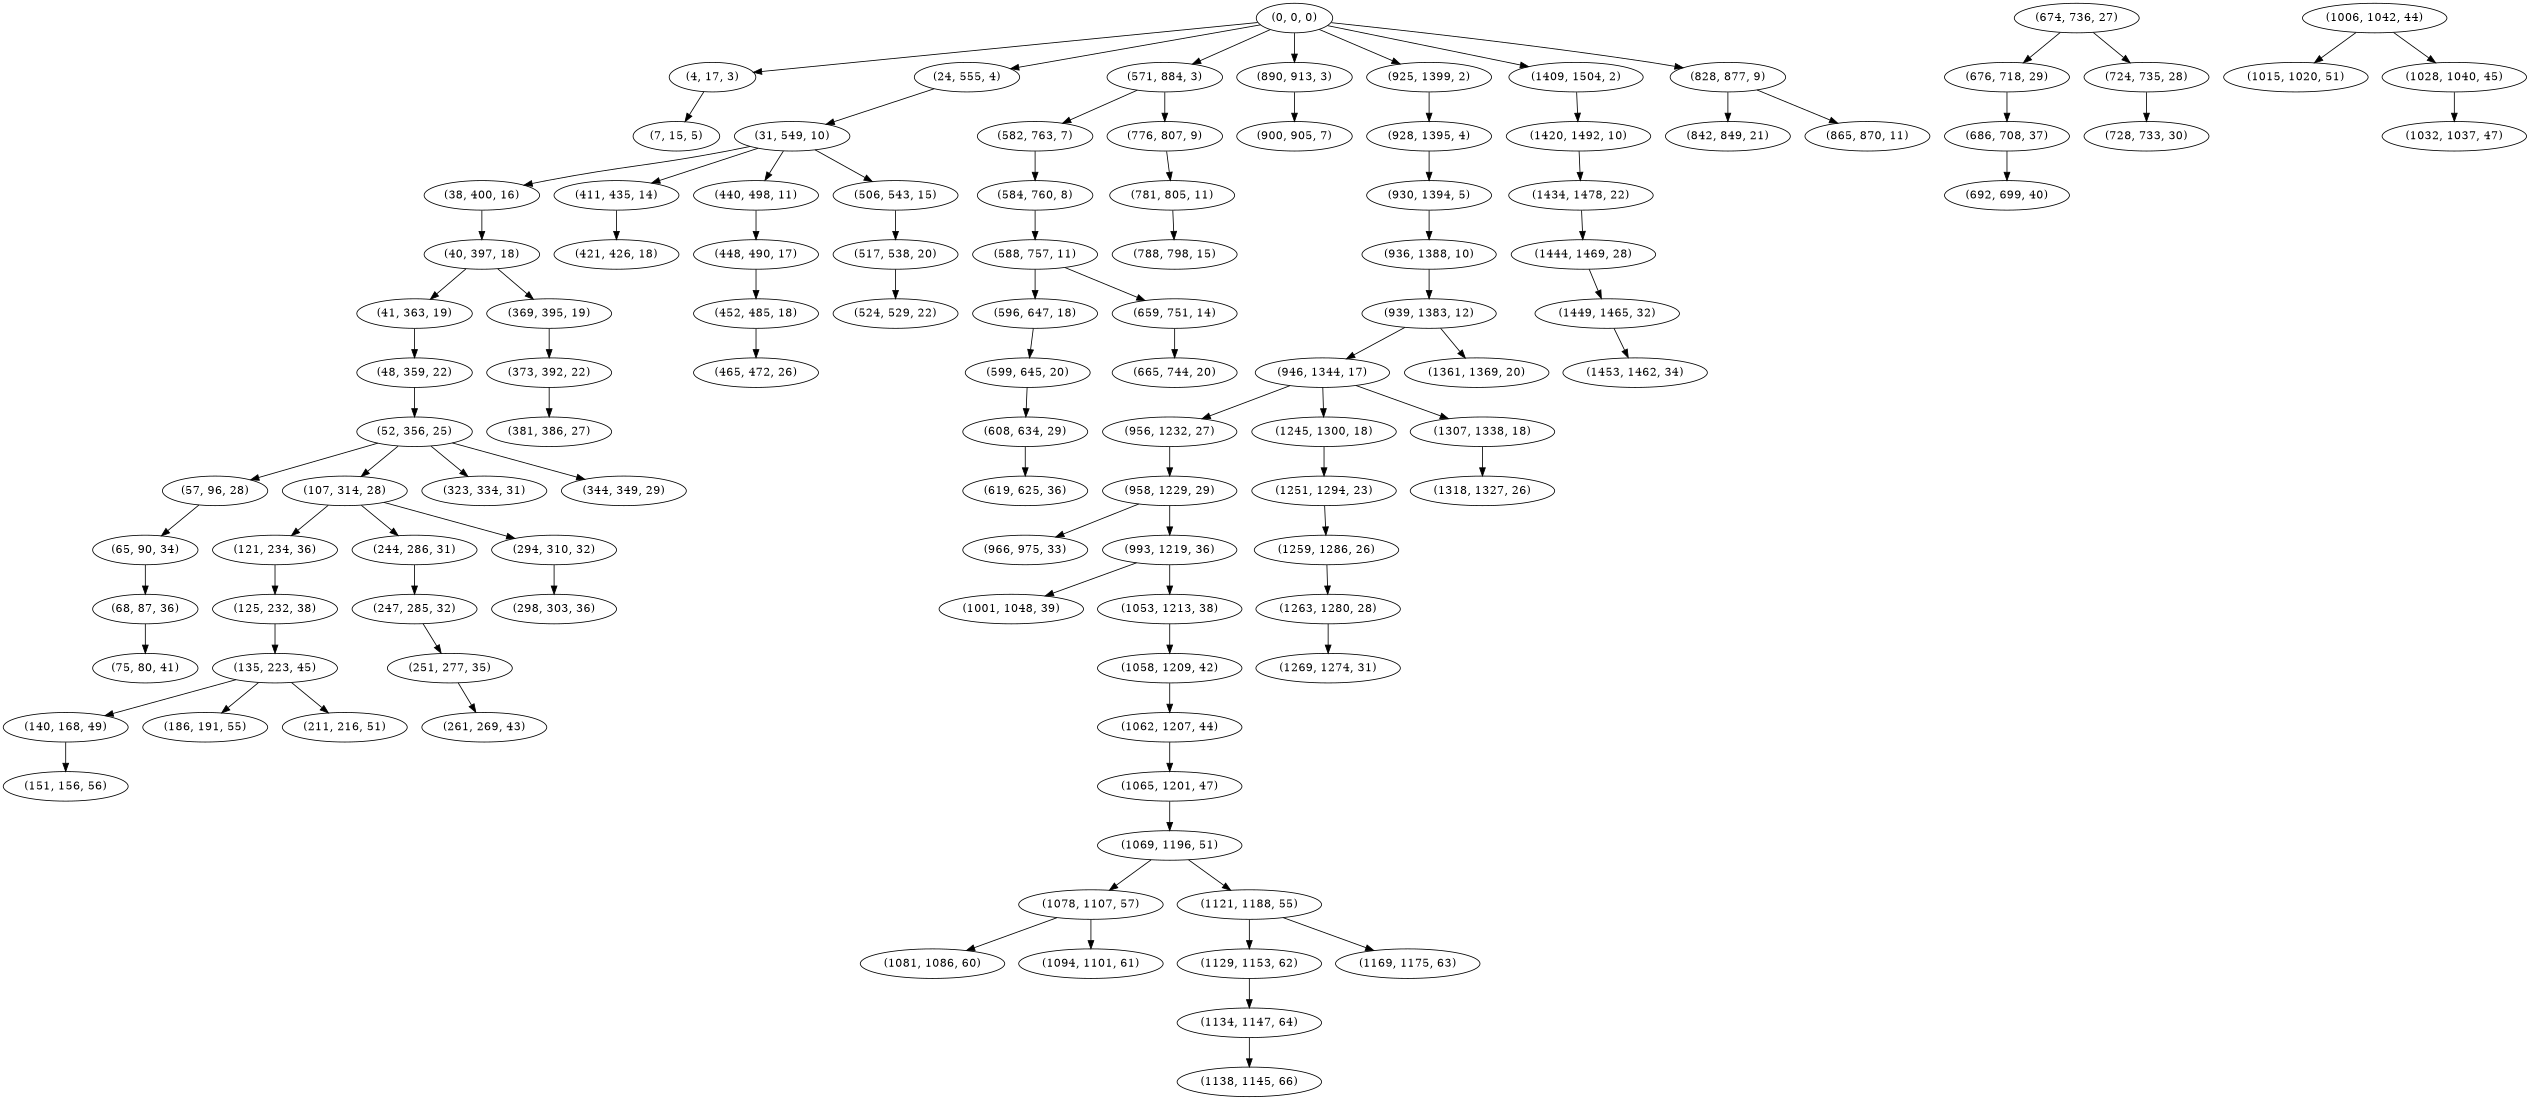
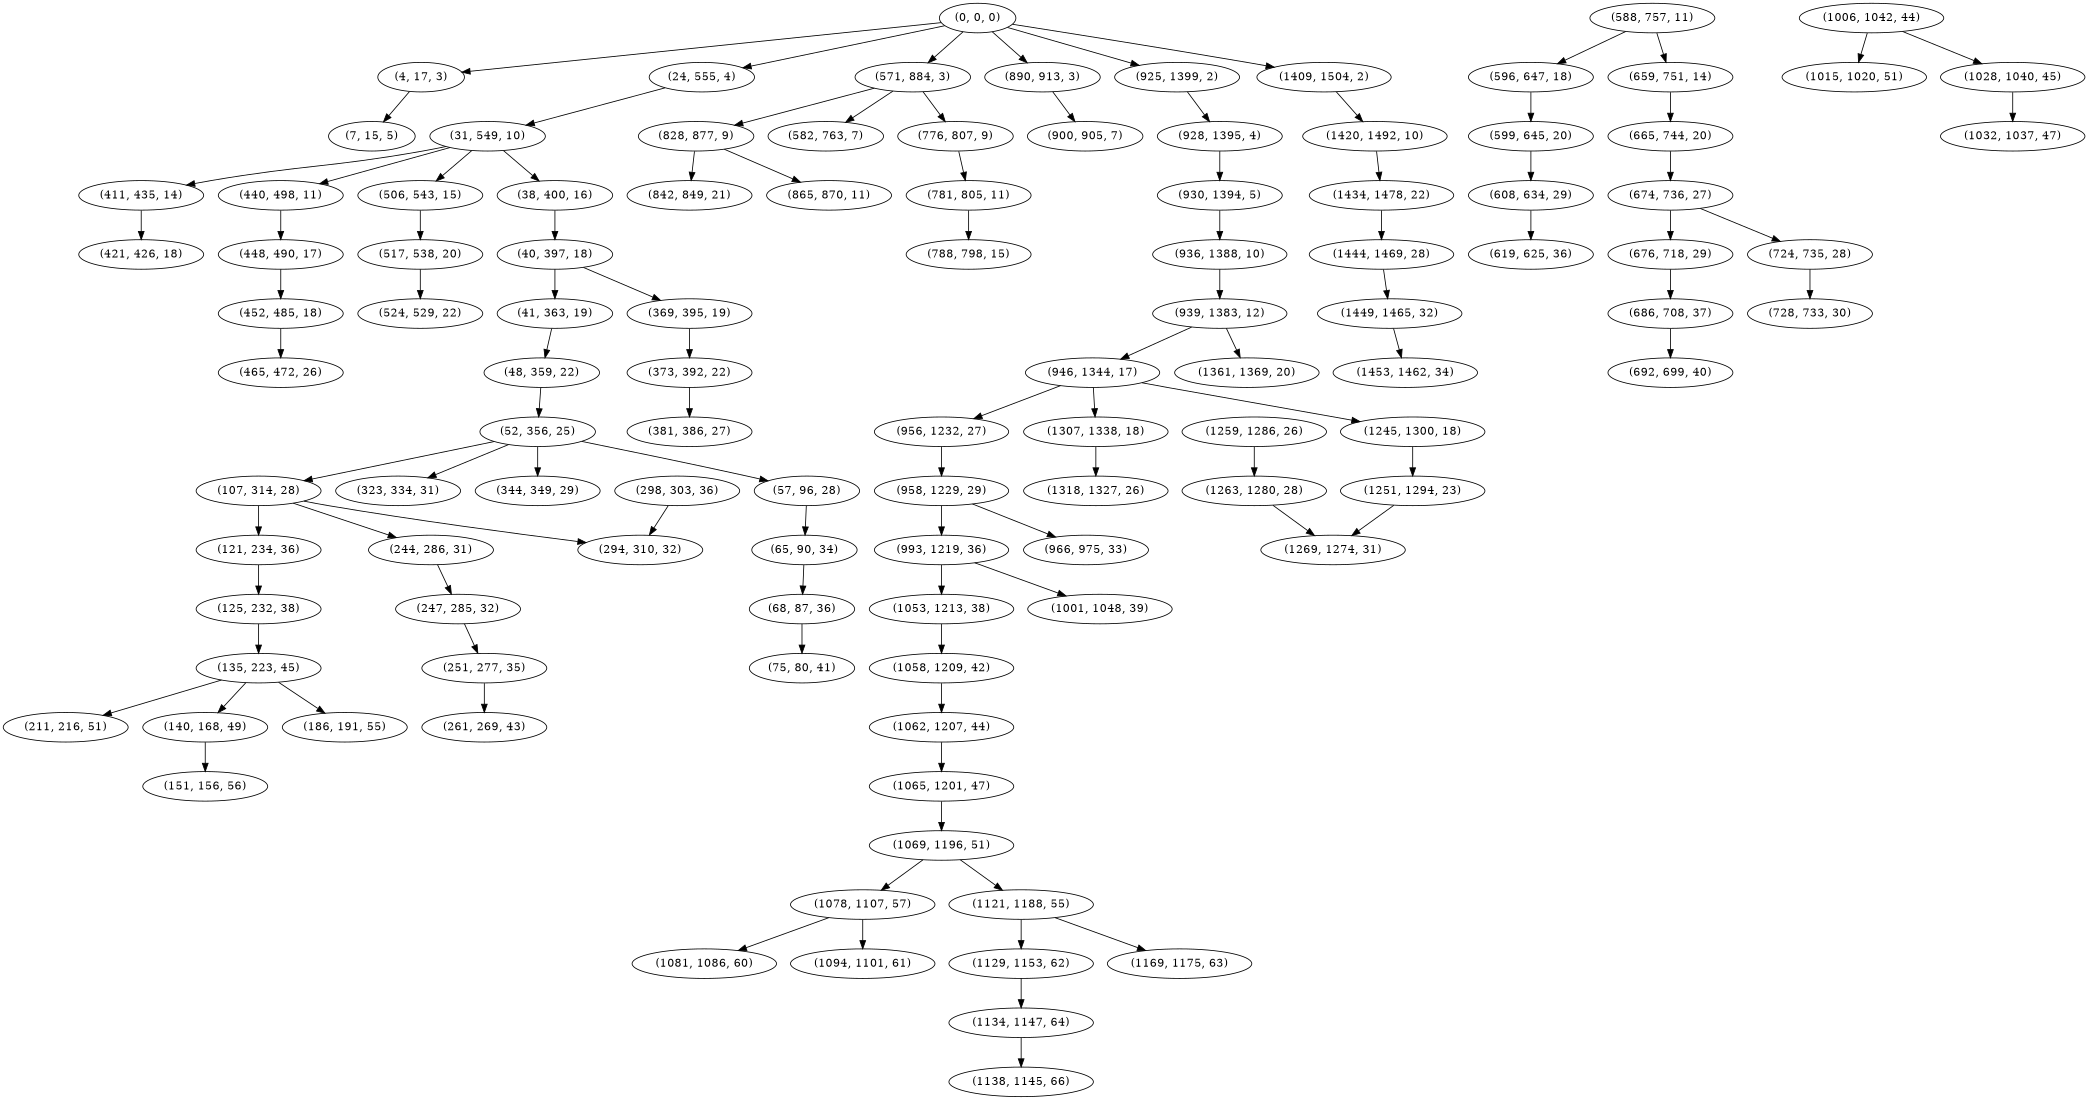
(1503, 42) -> (809, 106)
none -> (1670, 162)
(1035, 195) -> none
(1325, 516) -> (1376, 518)
(554, 575) -> (661, 517)
